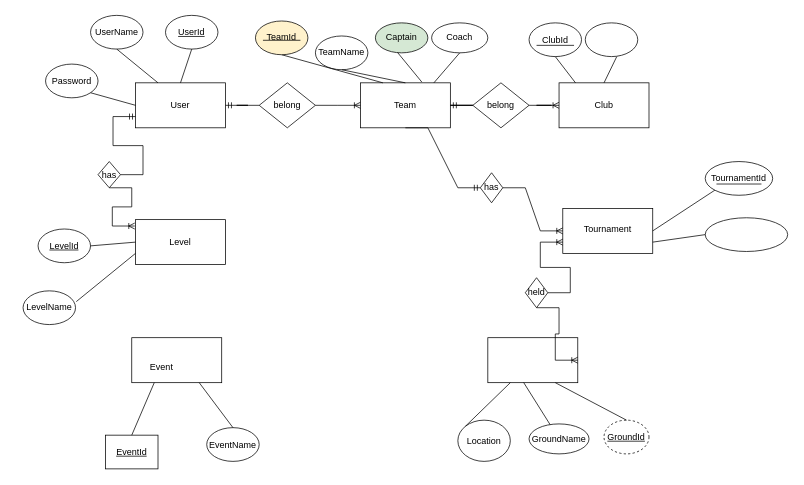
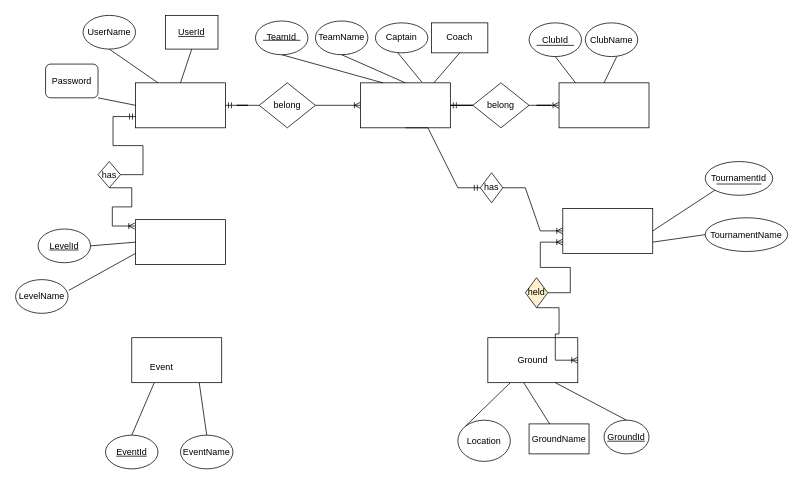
(117, 32) -> (109, 32)
(192, 32) -> (192, 32)
(282, 38) -> (282, 38)
(402, 38) -> (402, 38)
(460, 38) -> (460, 38)
none -> (612, 40)
(342, 53) -> (342, 38)
(72, 81) -> (72, 81)
(180, 105) -> none
(405, 105) -> none
(604, 105) -> none
(608, 229) -> none
none -> (747, 235)
(180, 242) -> none
(537, 293) -> (537, 293)
(49, 308) -> (42, 297)
none -> (533, 360)
(627, 437) -> (627, 437)
(559, 439) -> (559, 439)
(233, 445) -> (207, 452)
(132, 452) -> (132, 452)
